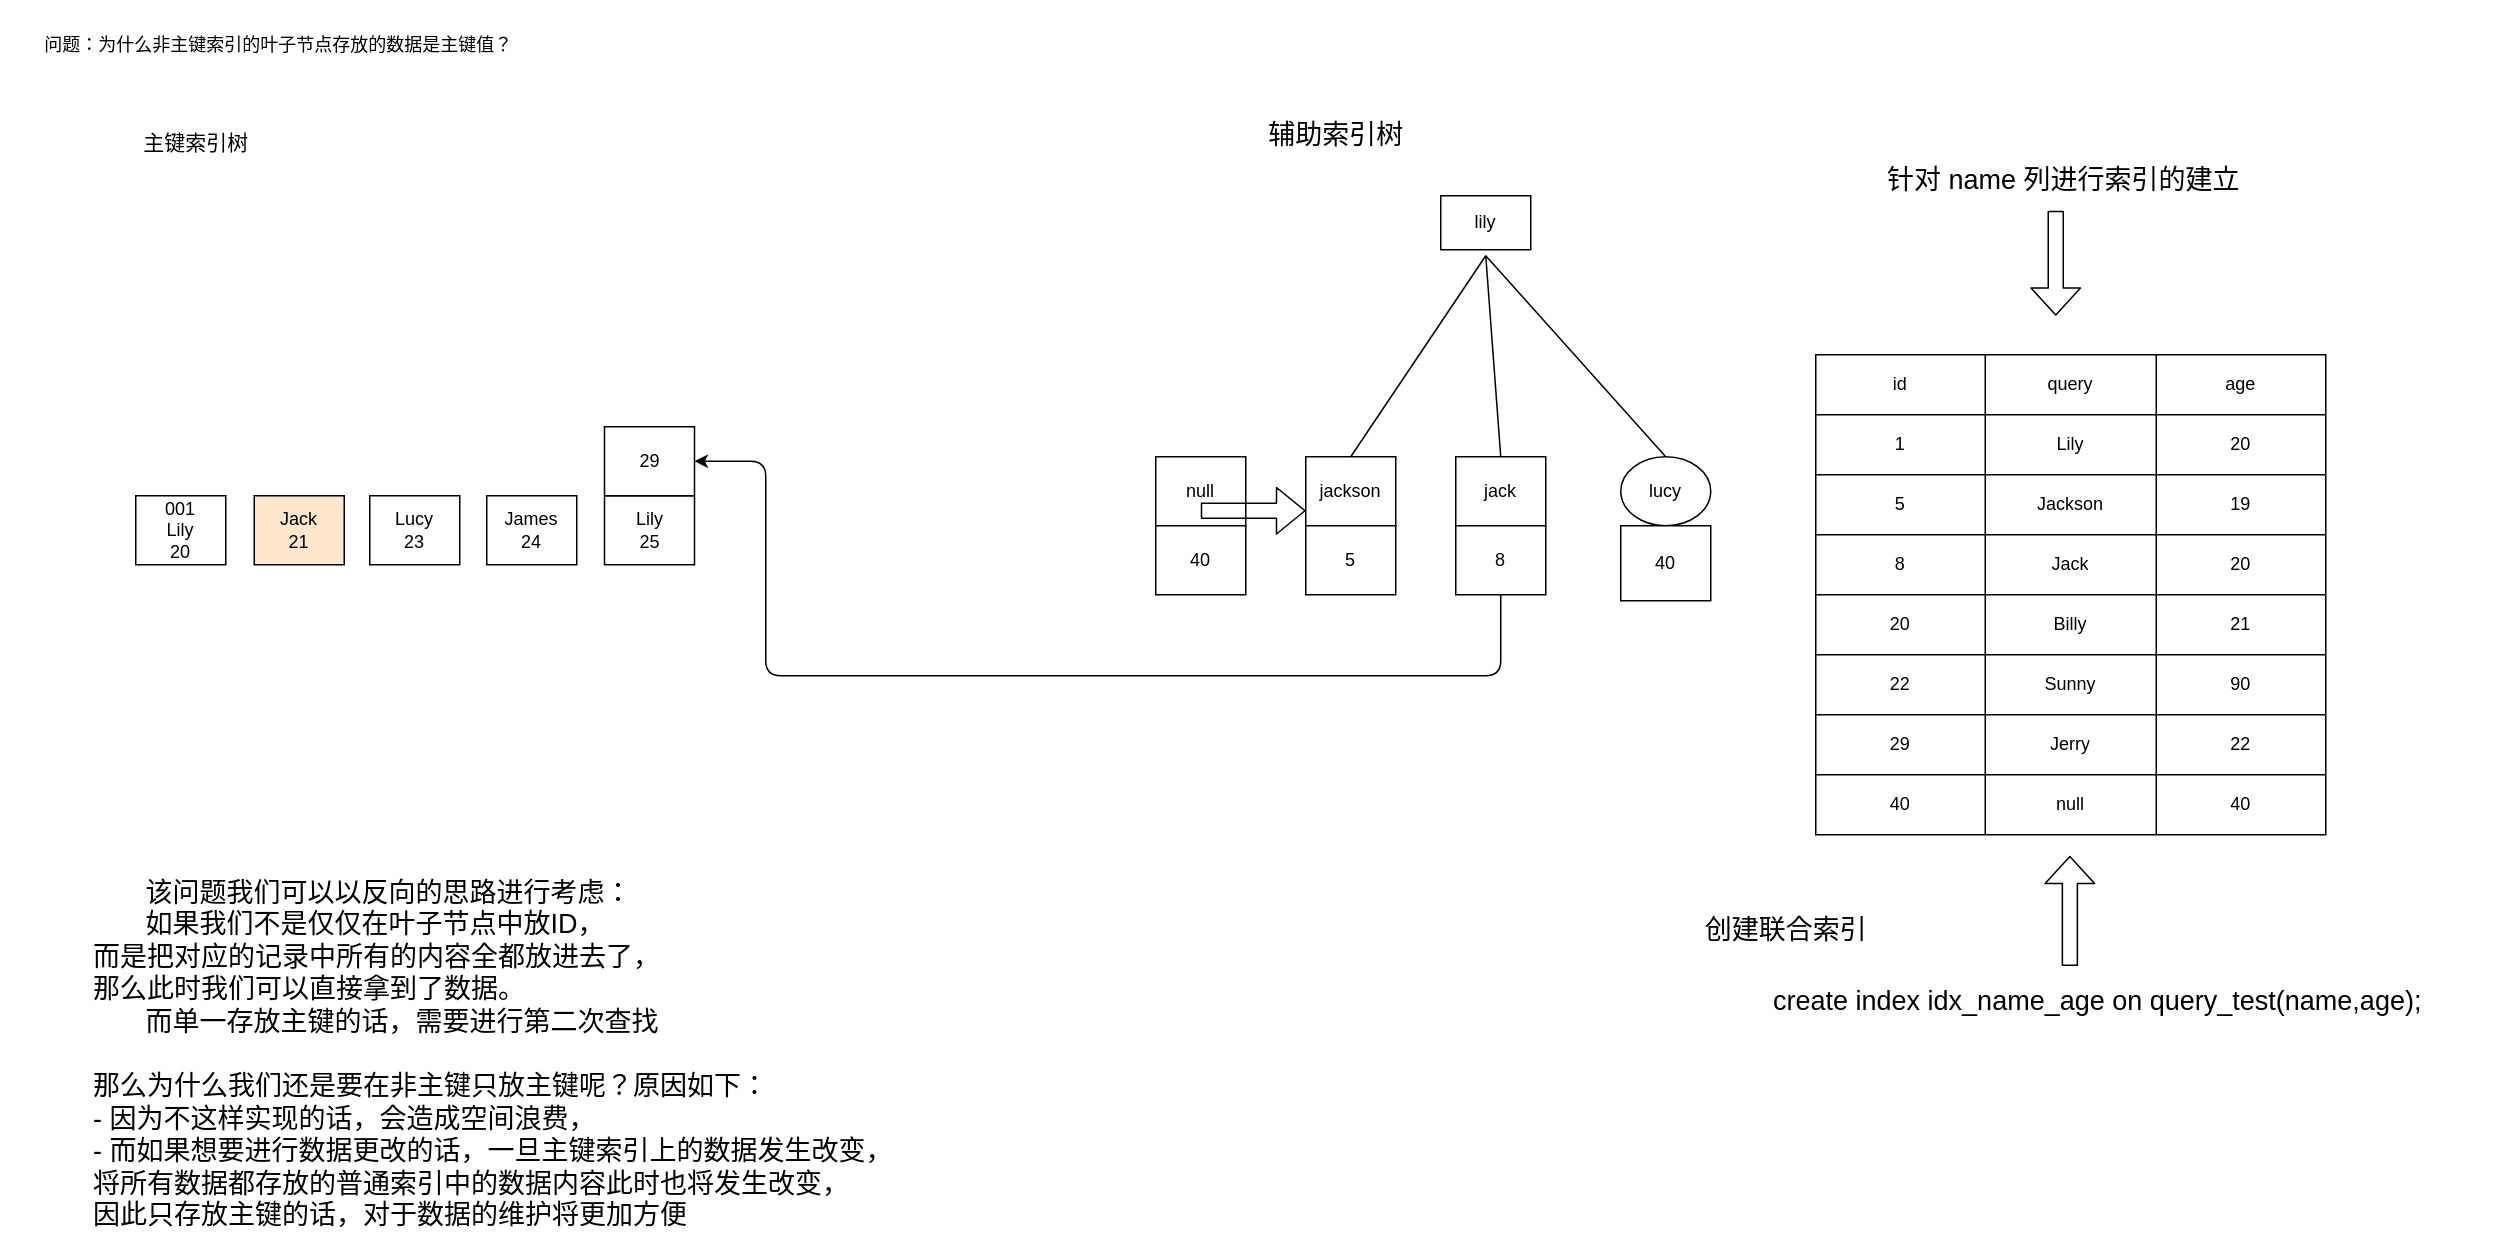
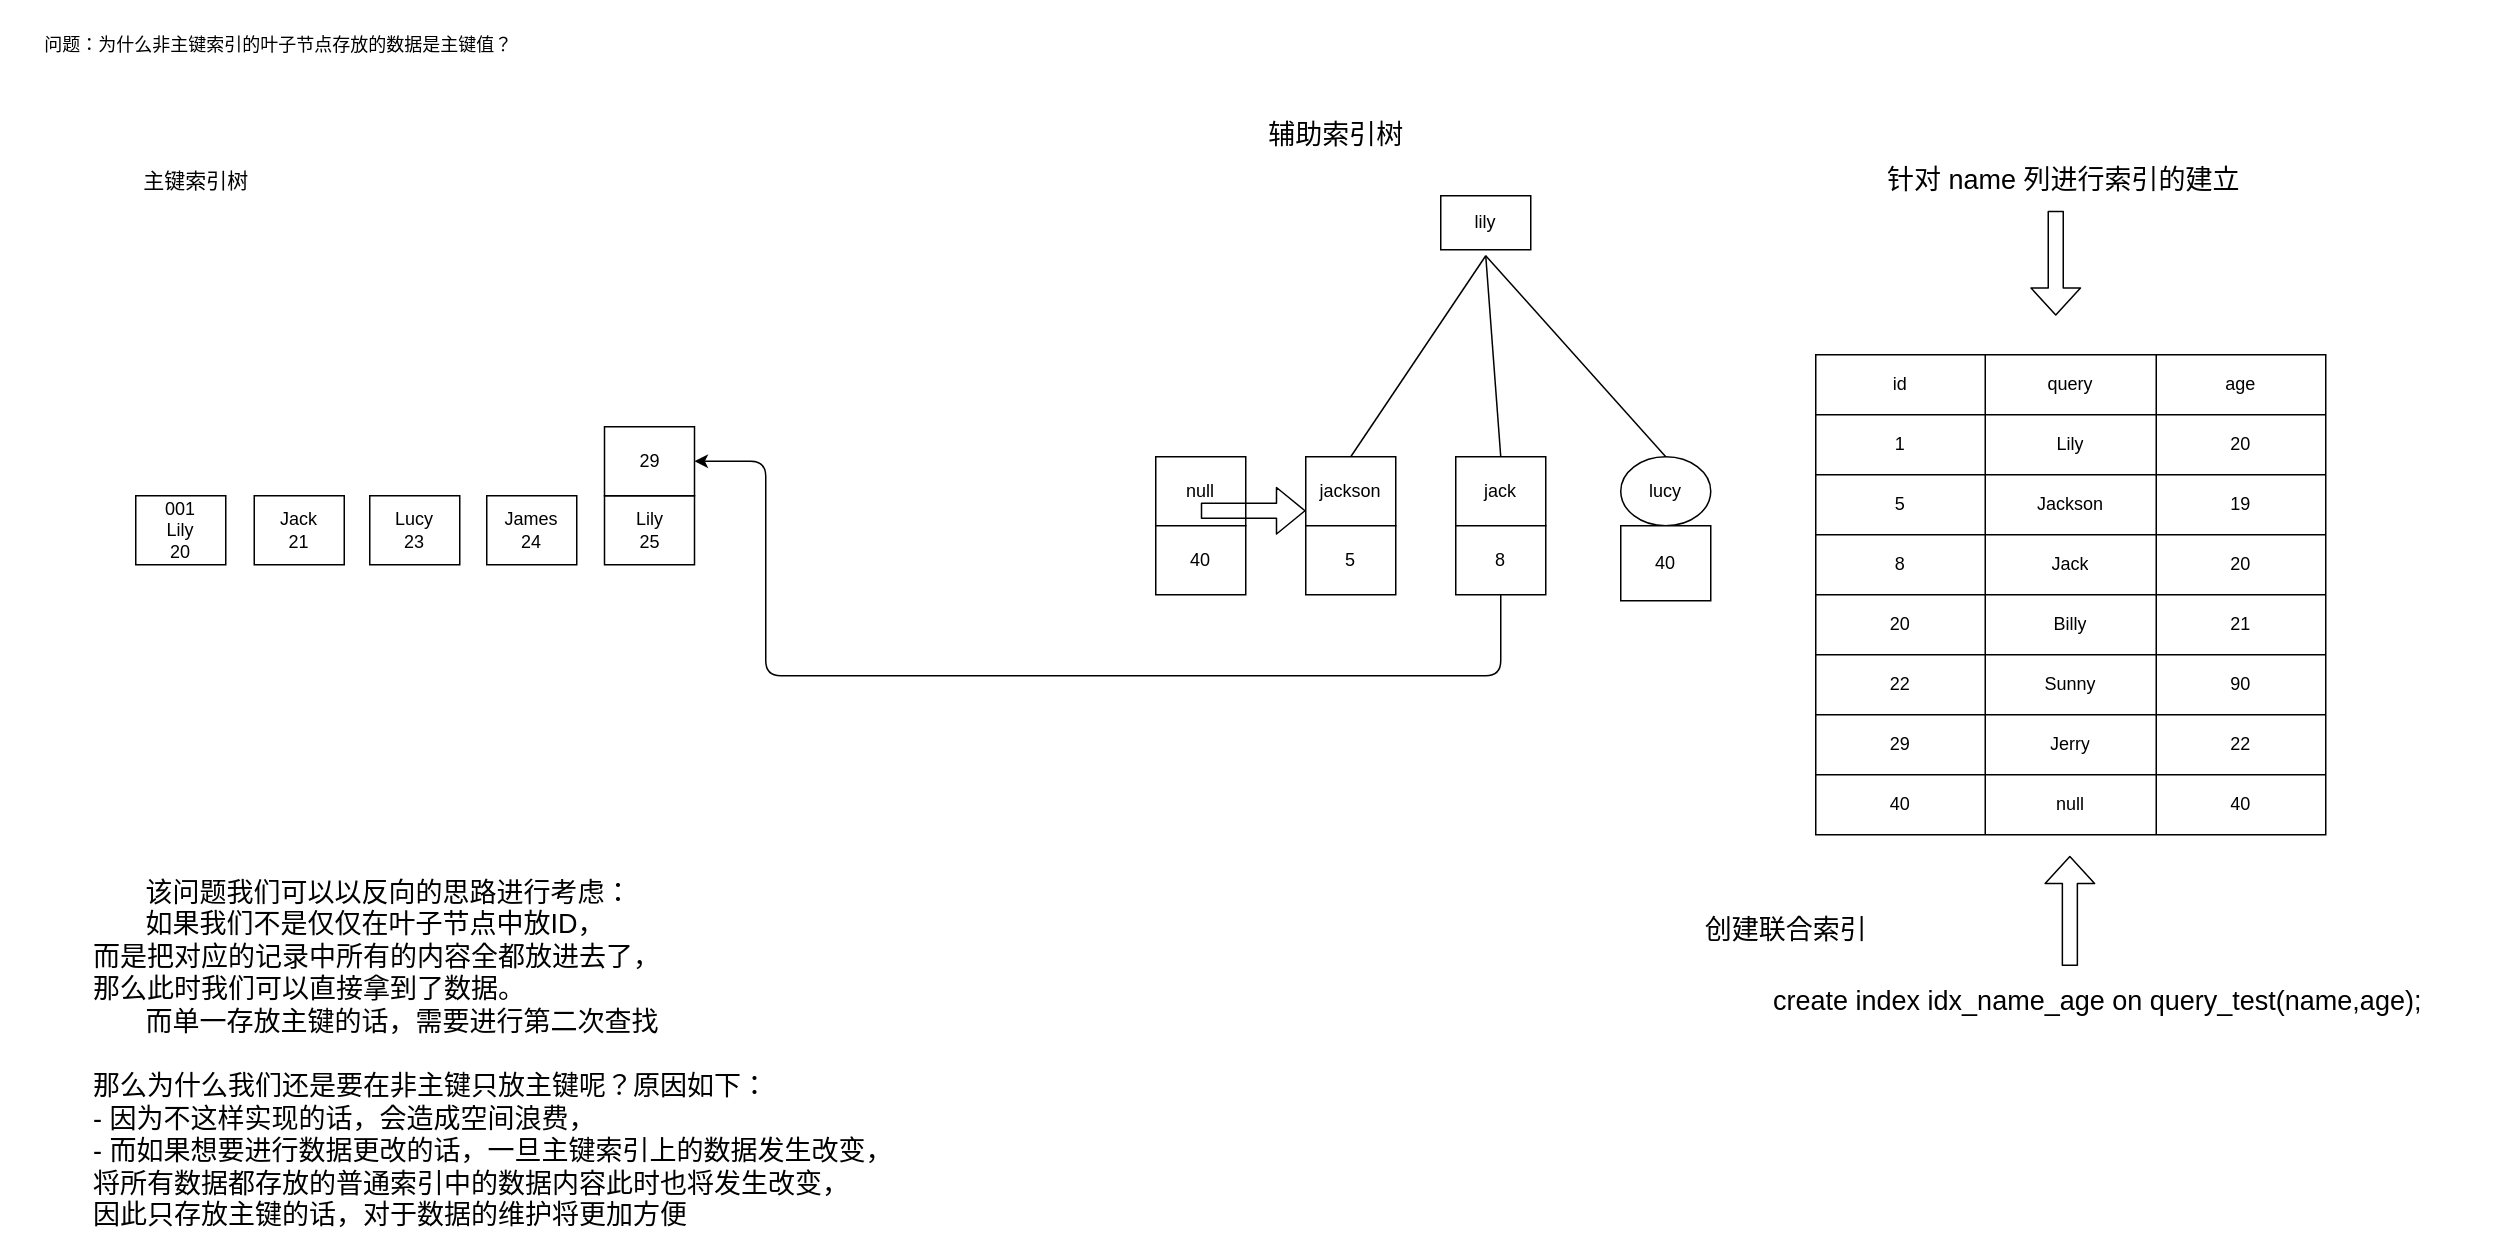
(196, 143) -> (196, 181)
(299, 530) -> (299, 530)
